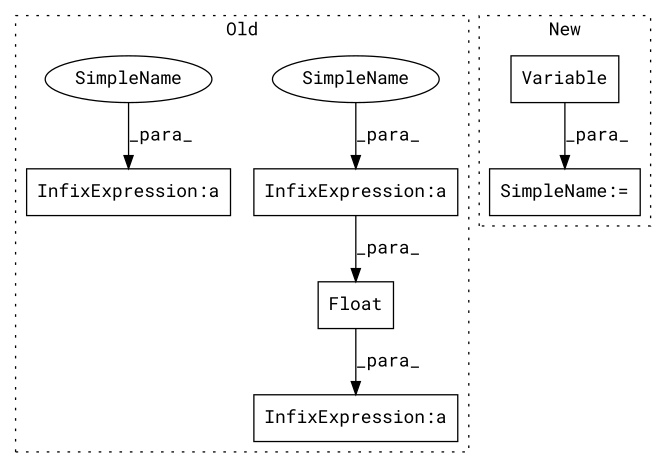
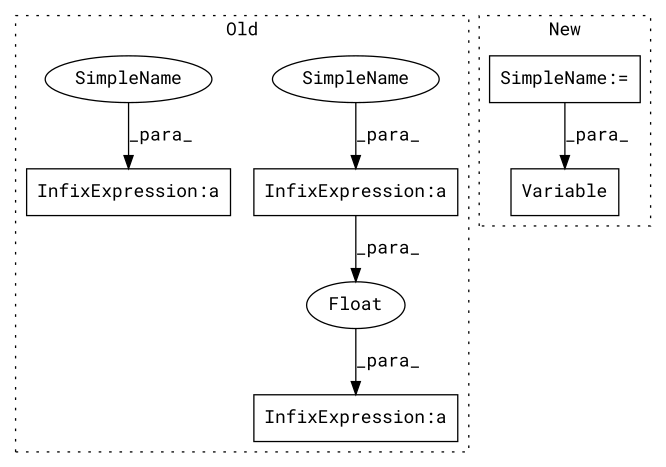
(565, 129) -> (565, 129)
(356, 305) -> (356, 305)
